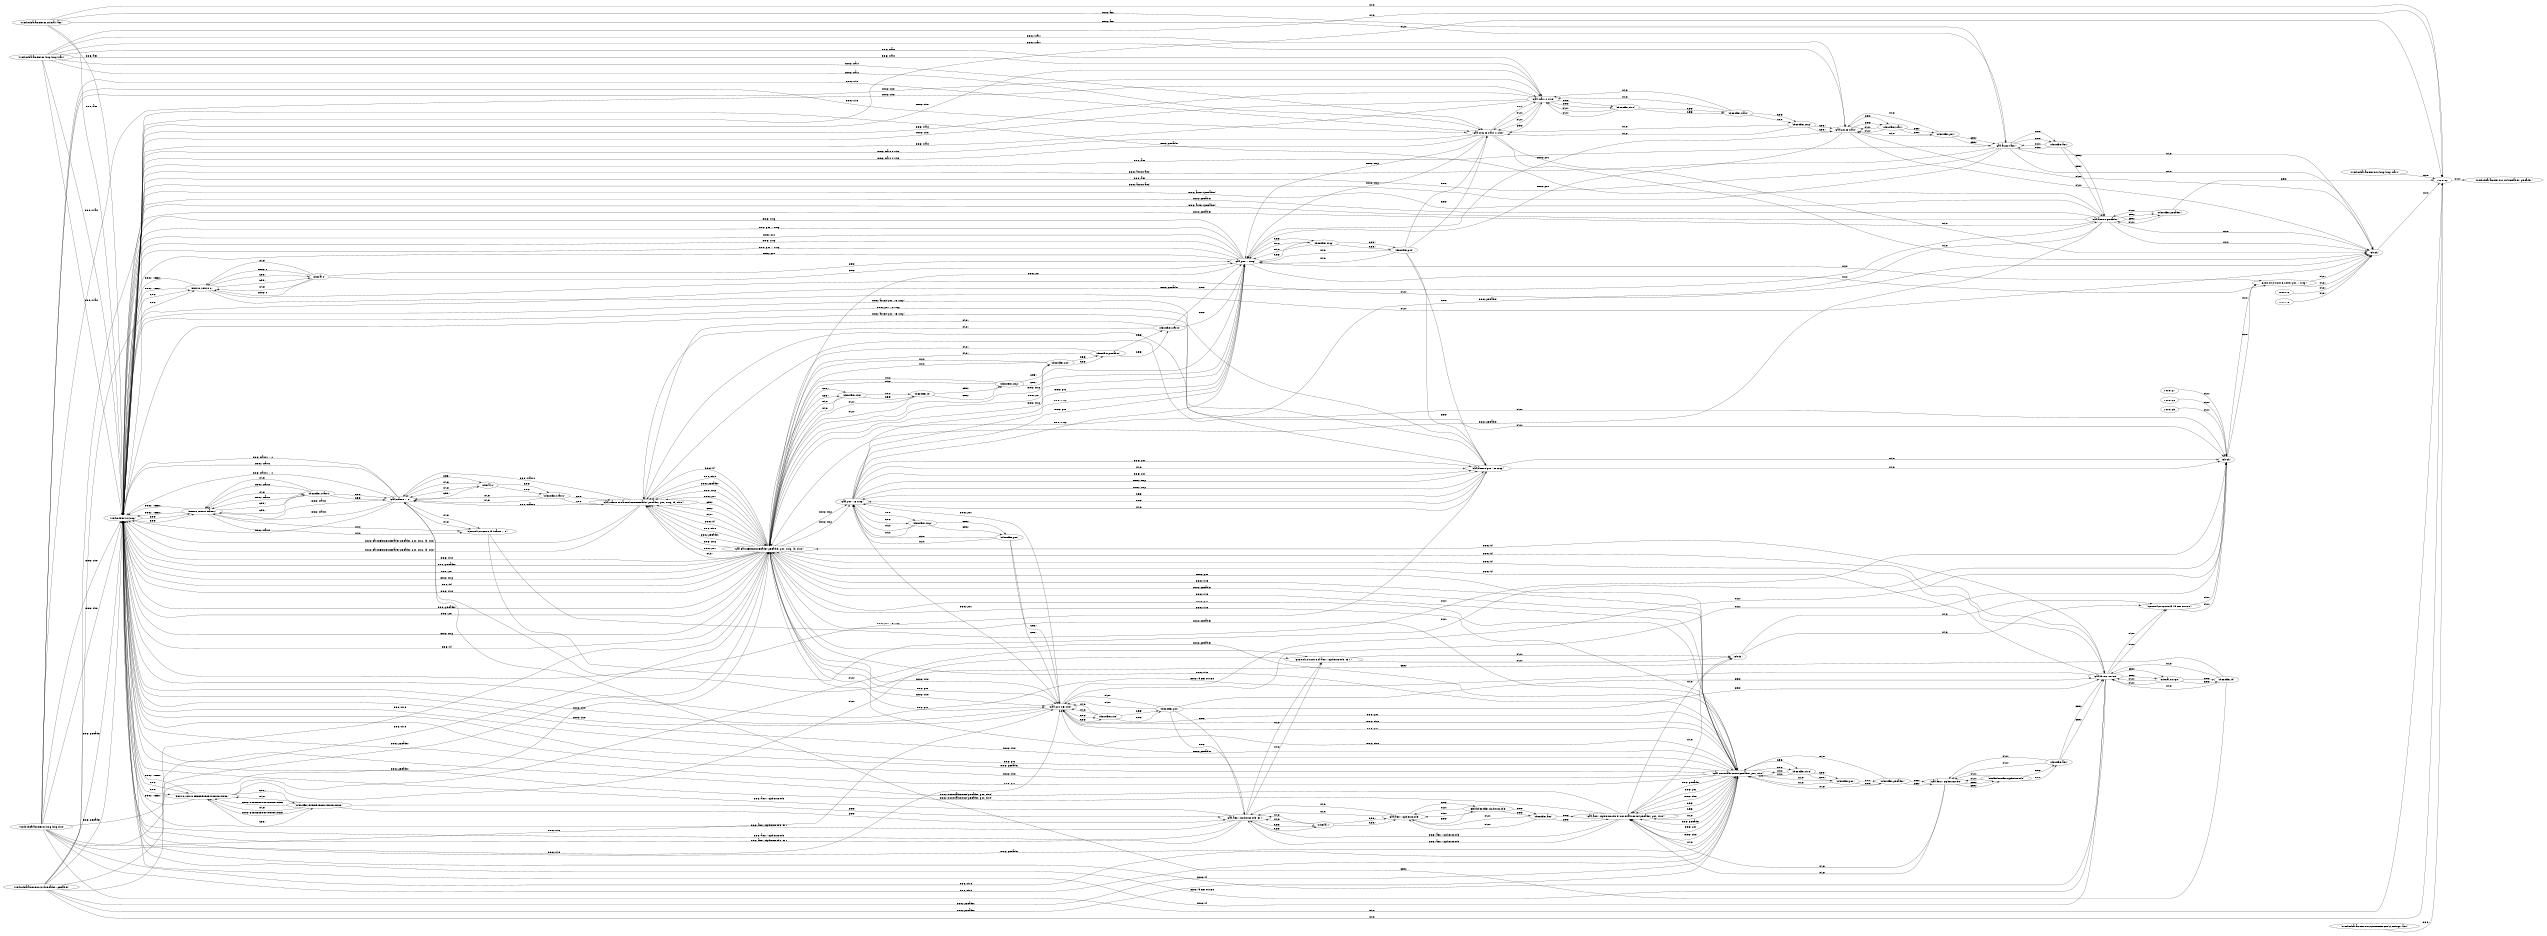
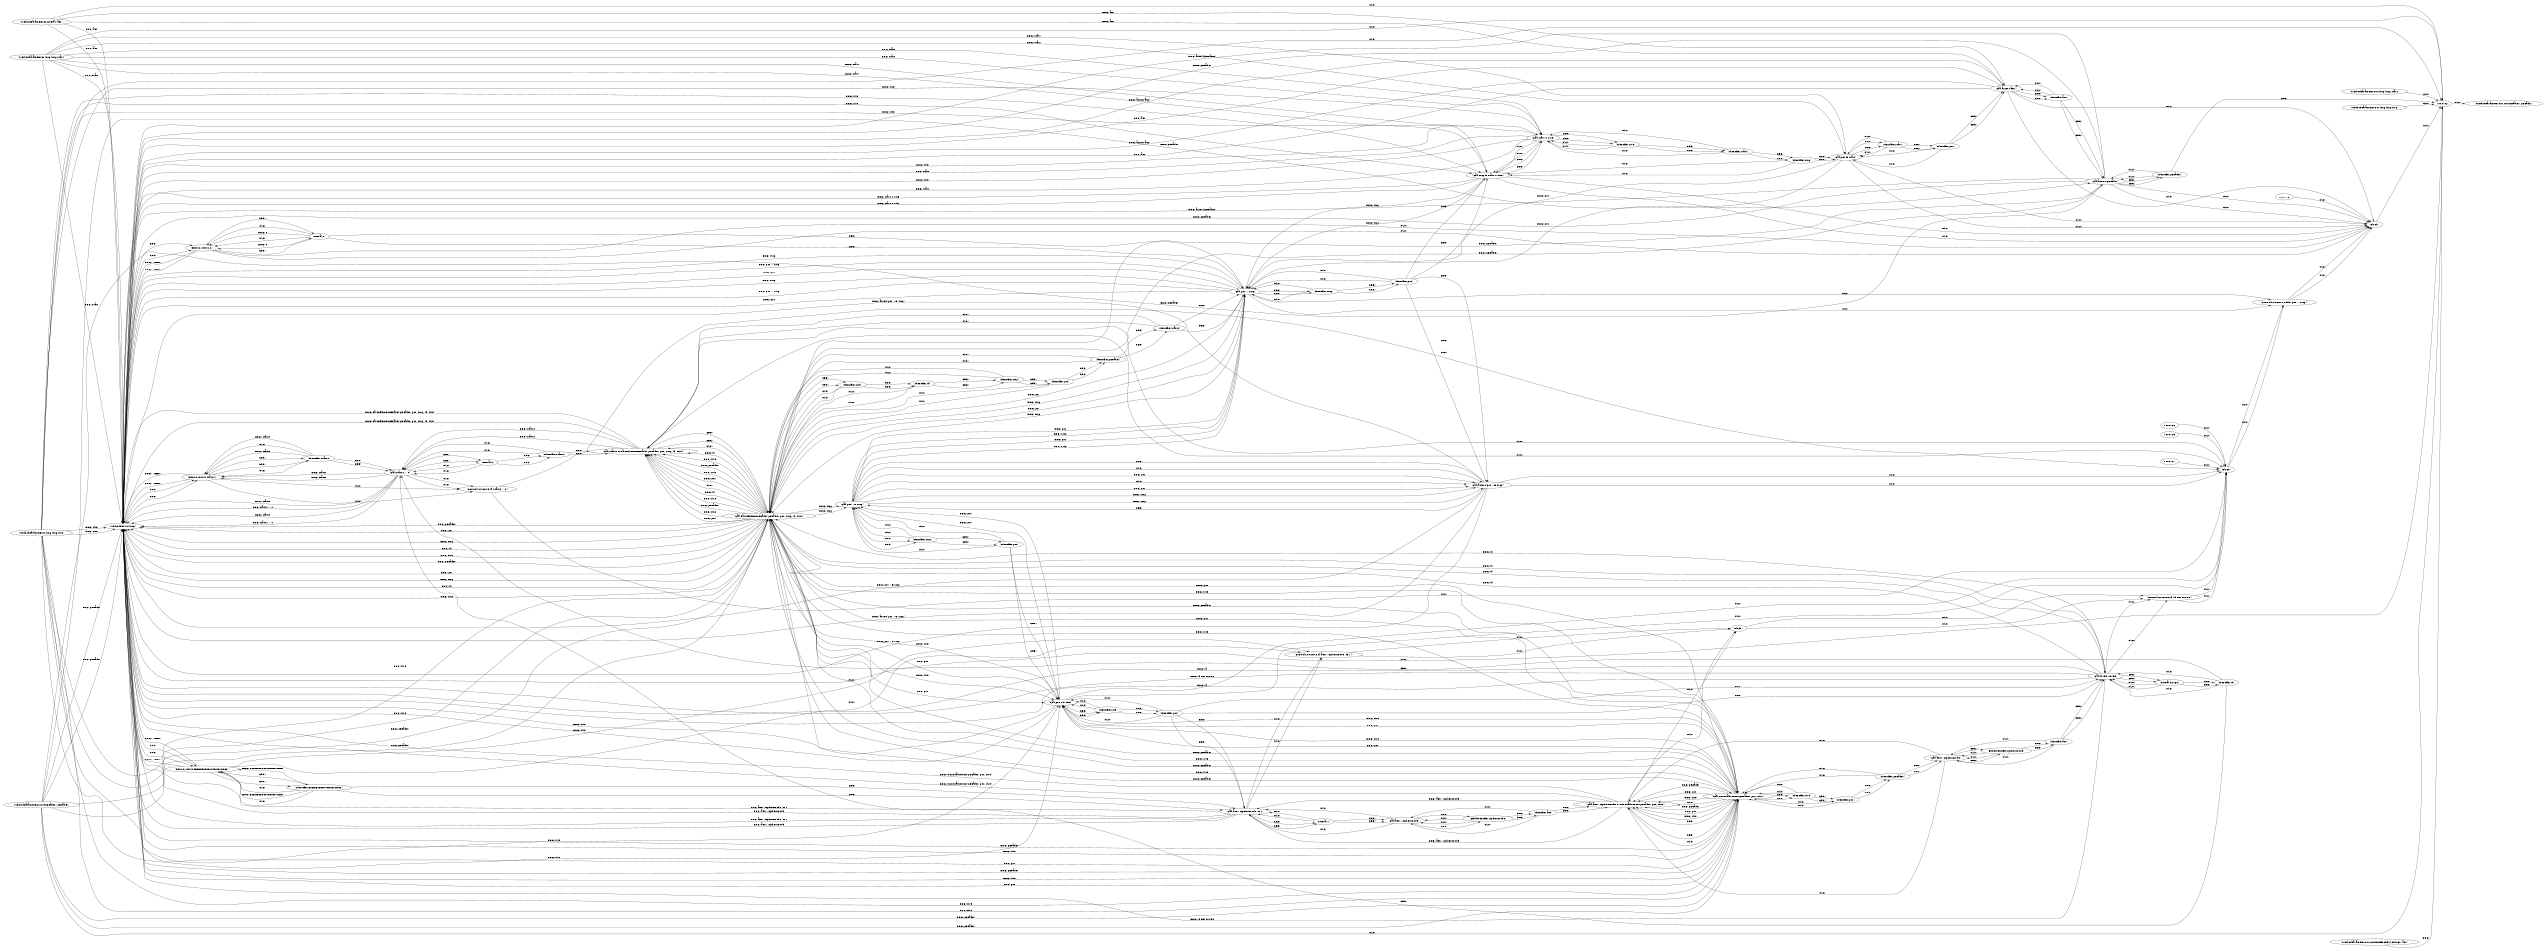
none -> (2375, 108)
(2284, 292) -> none
